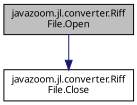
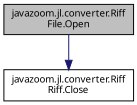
(69, 85) -> (69, 85)
